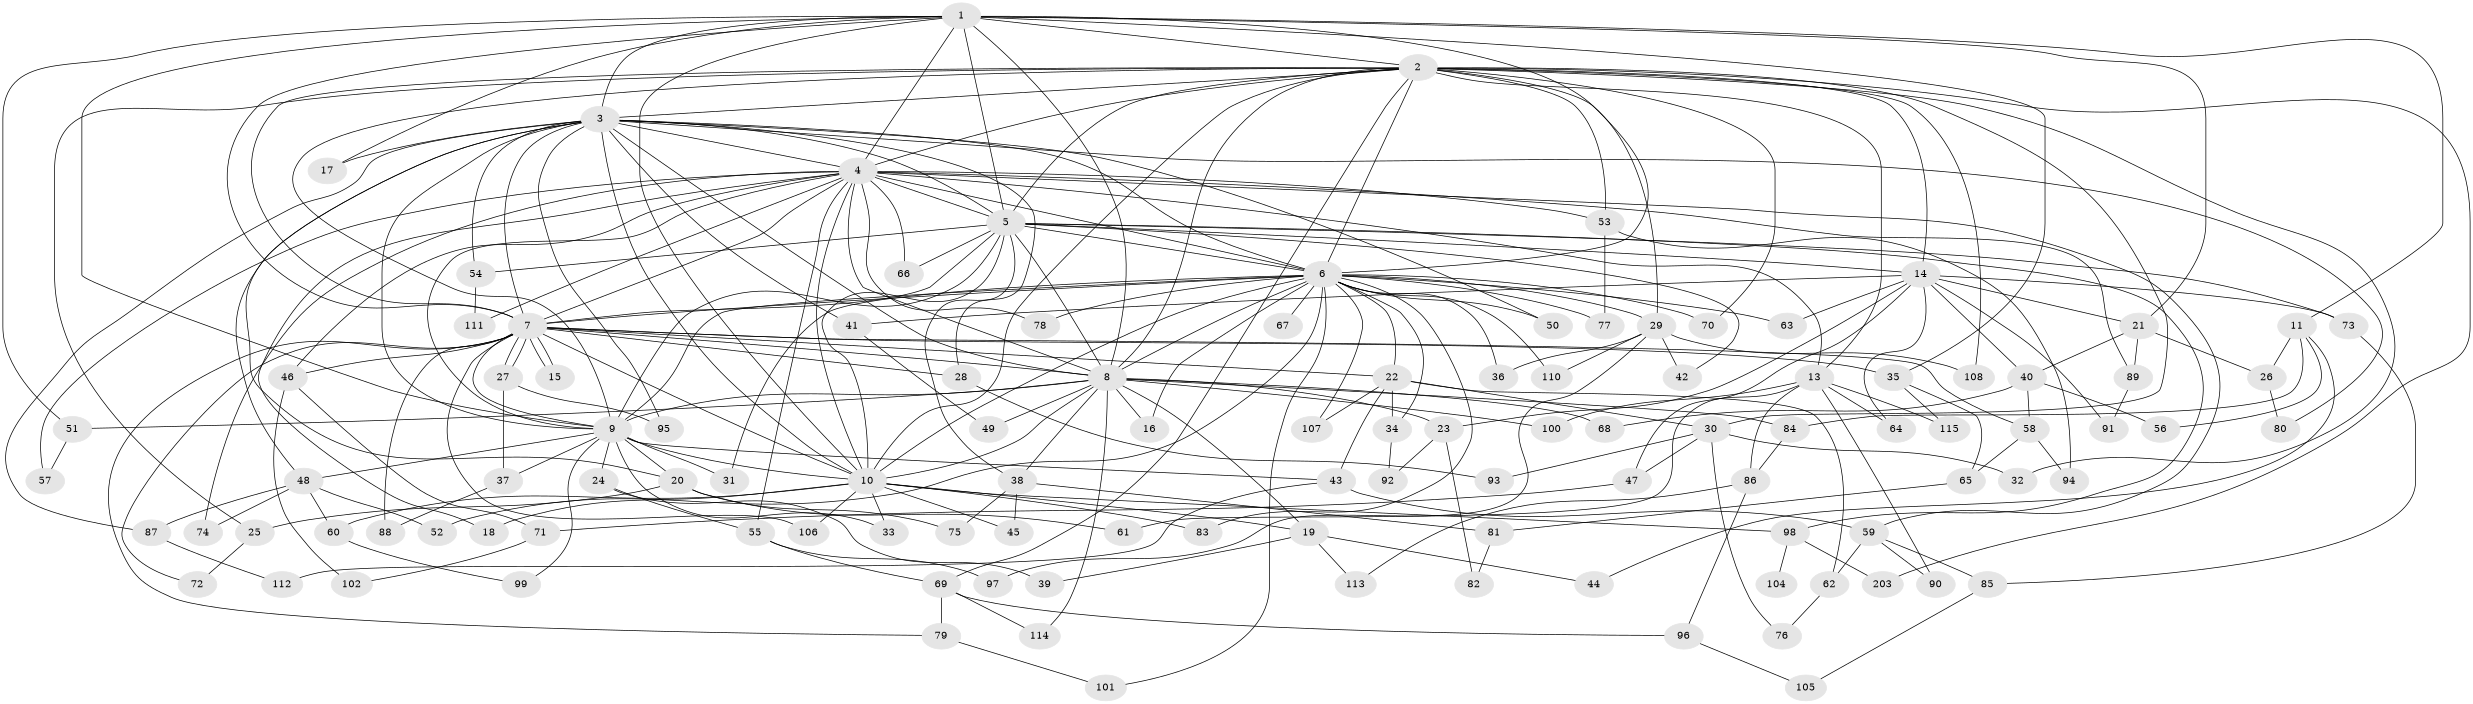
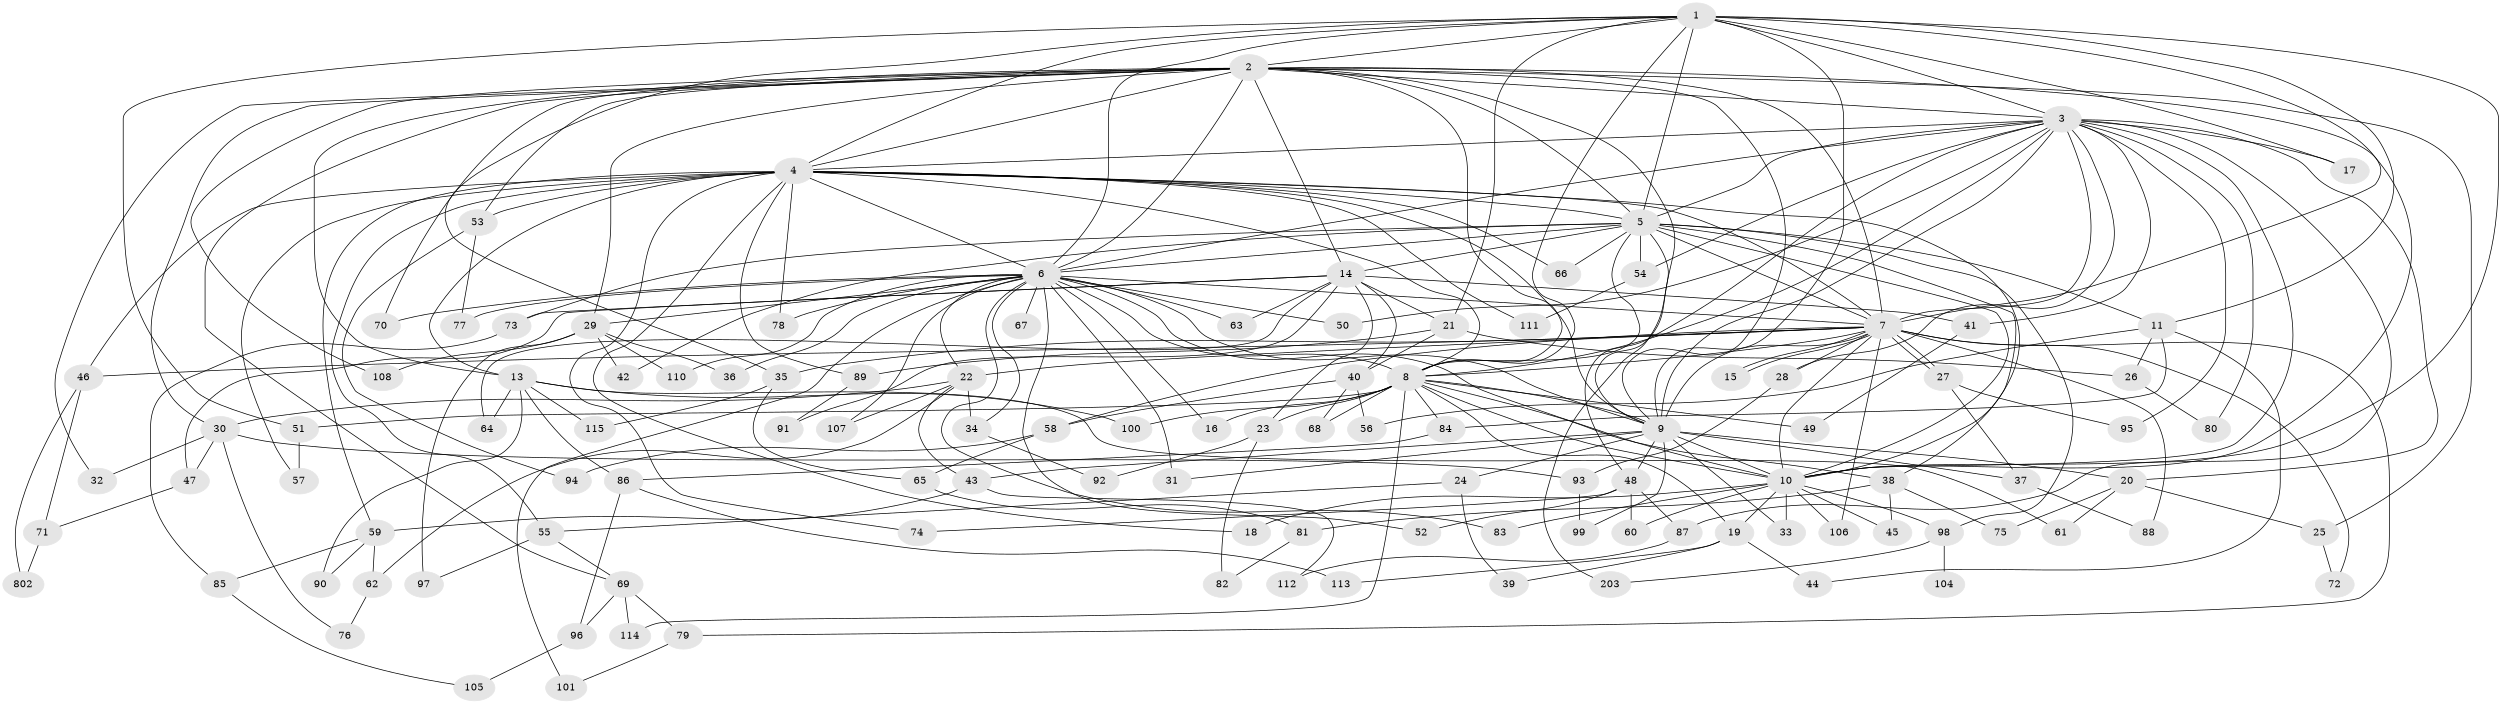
none -> (1905, 250)
(417, 563) -> (1579, 507)
(352, 584) -> (23, 584)
